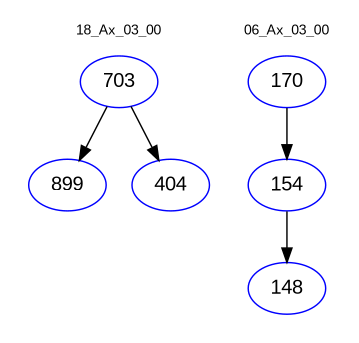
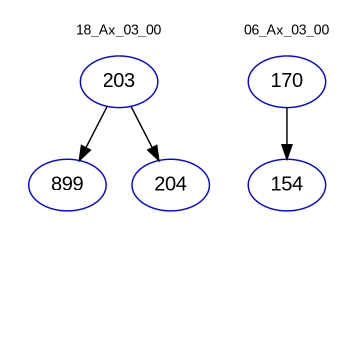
(119, 82) -> (119, 82)
(171, 185) -> (171, 185)
(287, 288) -> none
